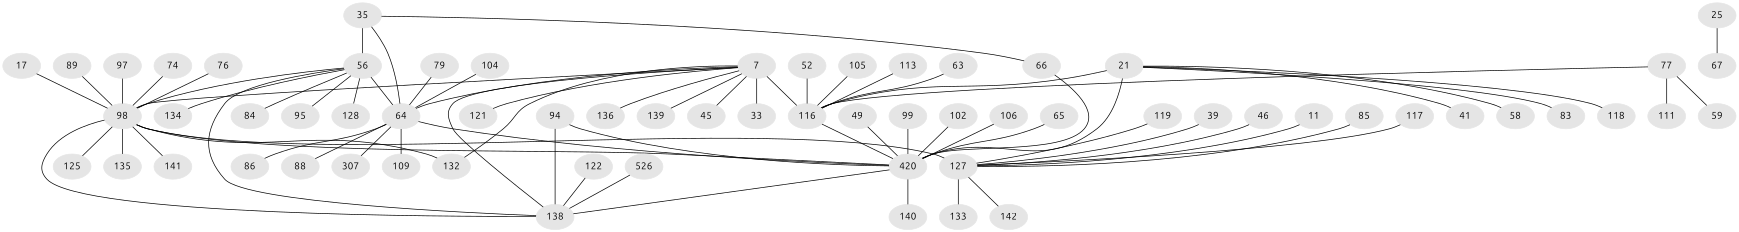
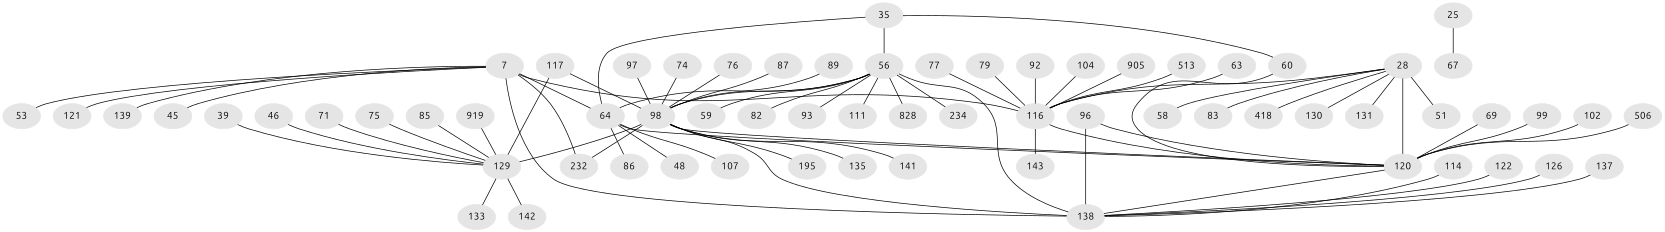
(22, 66) -> (783, 66)
(807, 66) -> (1035, 66)
(858, 66) -> (1136, 66)
(908, 66) -> (1186, 66)
(1042, 66) -> (1287, 66)
(1124, 66) -> (1403, 66)
(437, 83) -> (593, 85)
(420, 91) -> (1010, 91)
(446, 91) -> (1061, 91)
(1667, 91) -> (871, 90)
(1692, 91) -> (795, 91)
(173, 116) -> (958, 116)
(250, 116) -> (757, 116)
(300, 116) -> (807, 116)
(351, 116) -> (908, 116)
none -> (374, 116)
(555, 116) -> (1086, 116)
(606, 116) -> none
(757, 116) -> (22, 116)
(858, 116) -> (1492, 116)
(1009, 116) -> (1643, 116)
(1059, 116) -> none
(1163, 116) -> (475, 116)
none -> (1314, 116)
(1314, 116) -> (324, 116)
none -> (1364, 116)
(1465, 116) -> (1441, 116)
(1616, 116) -> (1264, 116)
(72, 167) -> (807, 167)
(300, 167) -> (680, 167)
(351, 167) -> (730, 167)
(401, 167) -> none
(451, 167) -> (579, 167)
(644, 167) -> (1554, 167)
(908, 167) -> (1403, 167)
(958, 167) -> (502, 167)
none -> (1035, 167)
none -> (1453, 167)
none -> (1604, 167)
(908, 217) -> none
